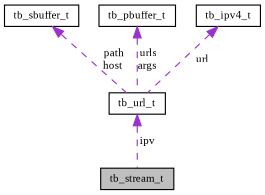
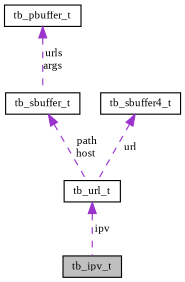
(228, 16) -> (141, 104)
(137, 65) -> (43, 65)
(137, 179) -> (92, 267)
